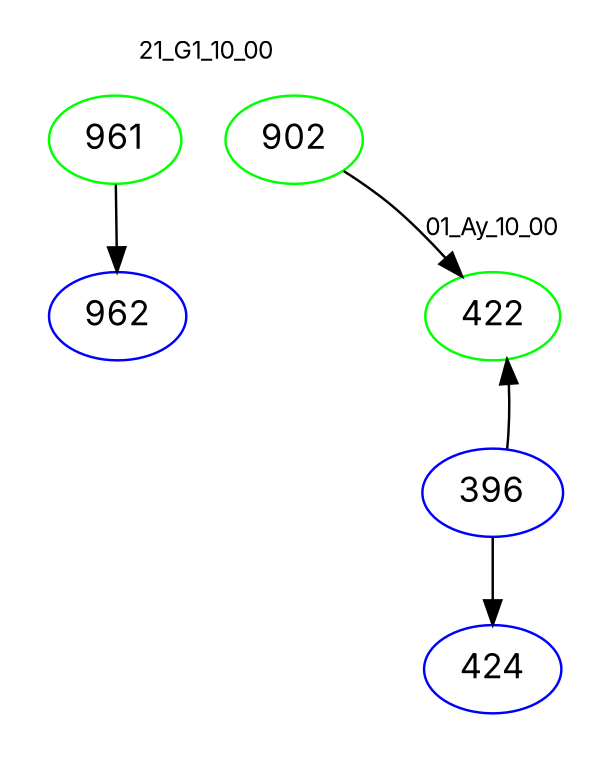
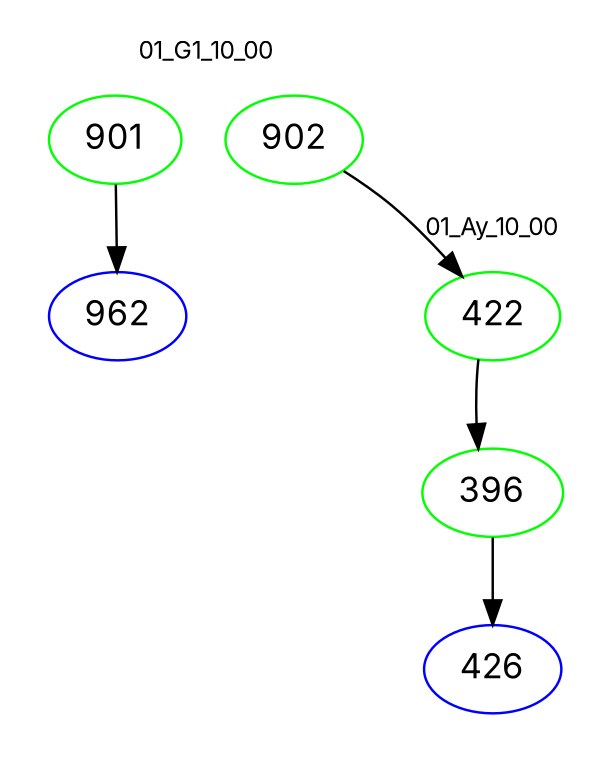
(206, 53) -> (206, 53)
(115, 140) -> (115, 140)
(509, 417) -> (476, 392)
(493, 493) -> (493, 493)
(493, 669) -> (493, 669)
